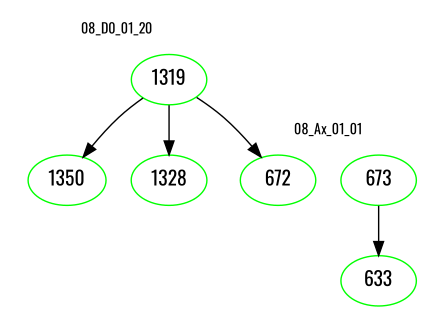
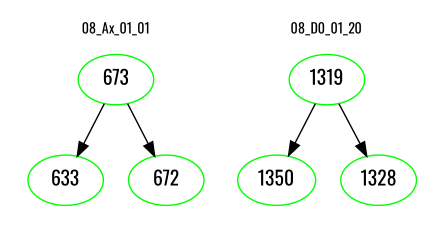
(238, 131) -> (138, 124)
